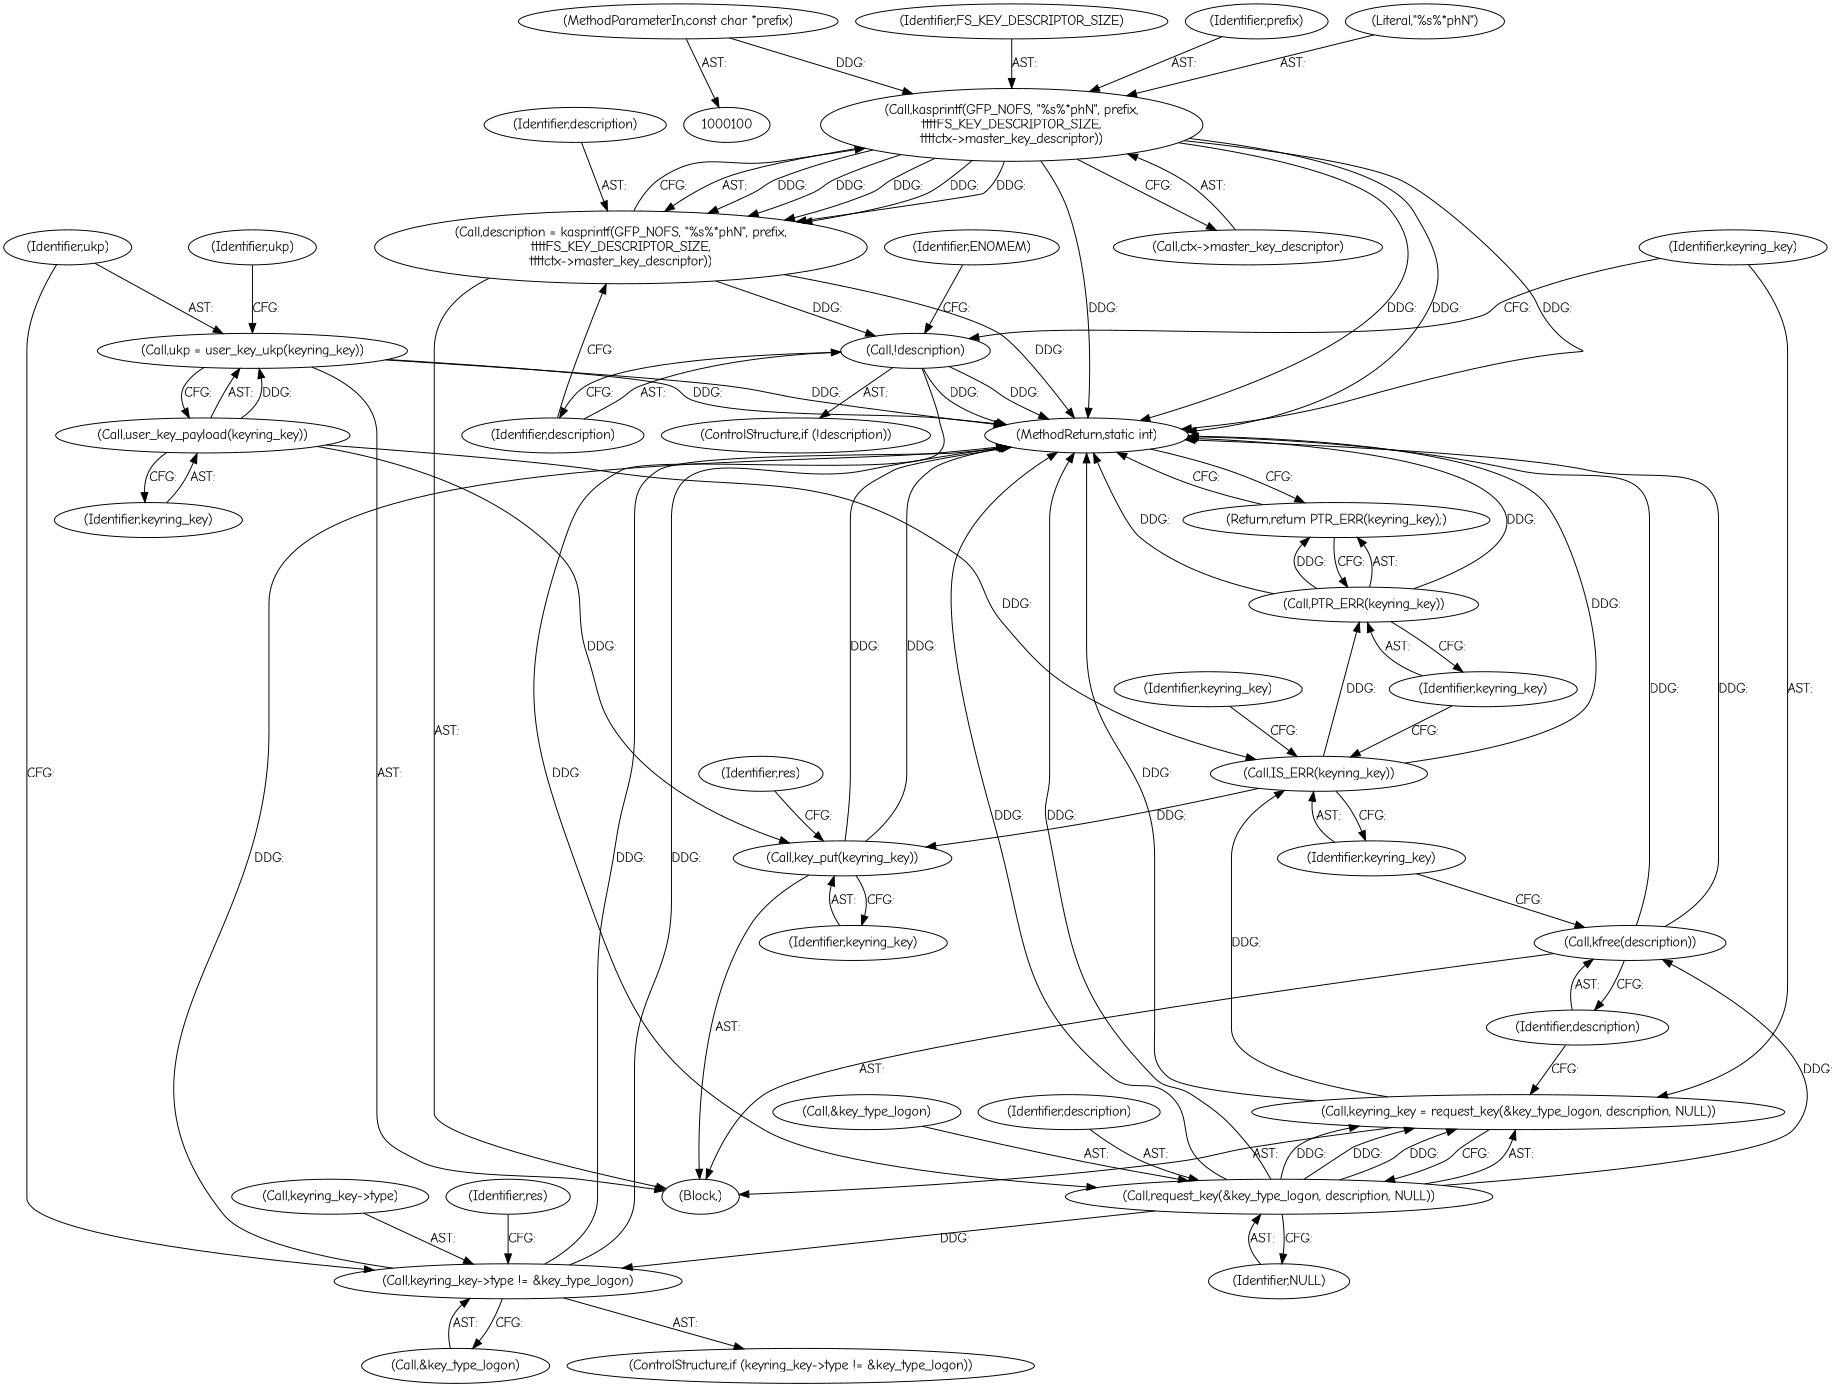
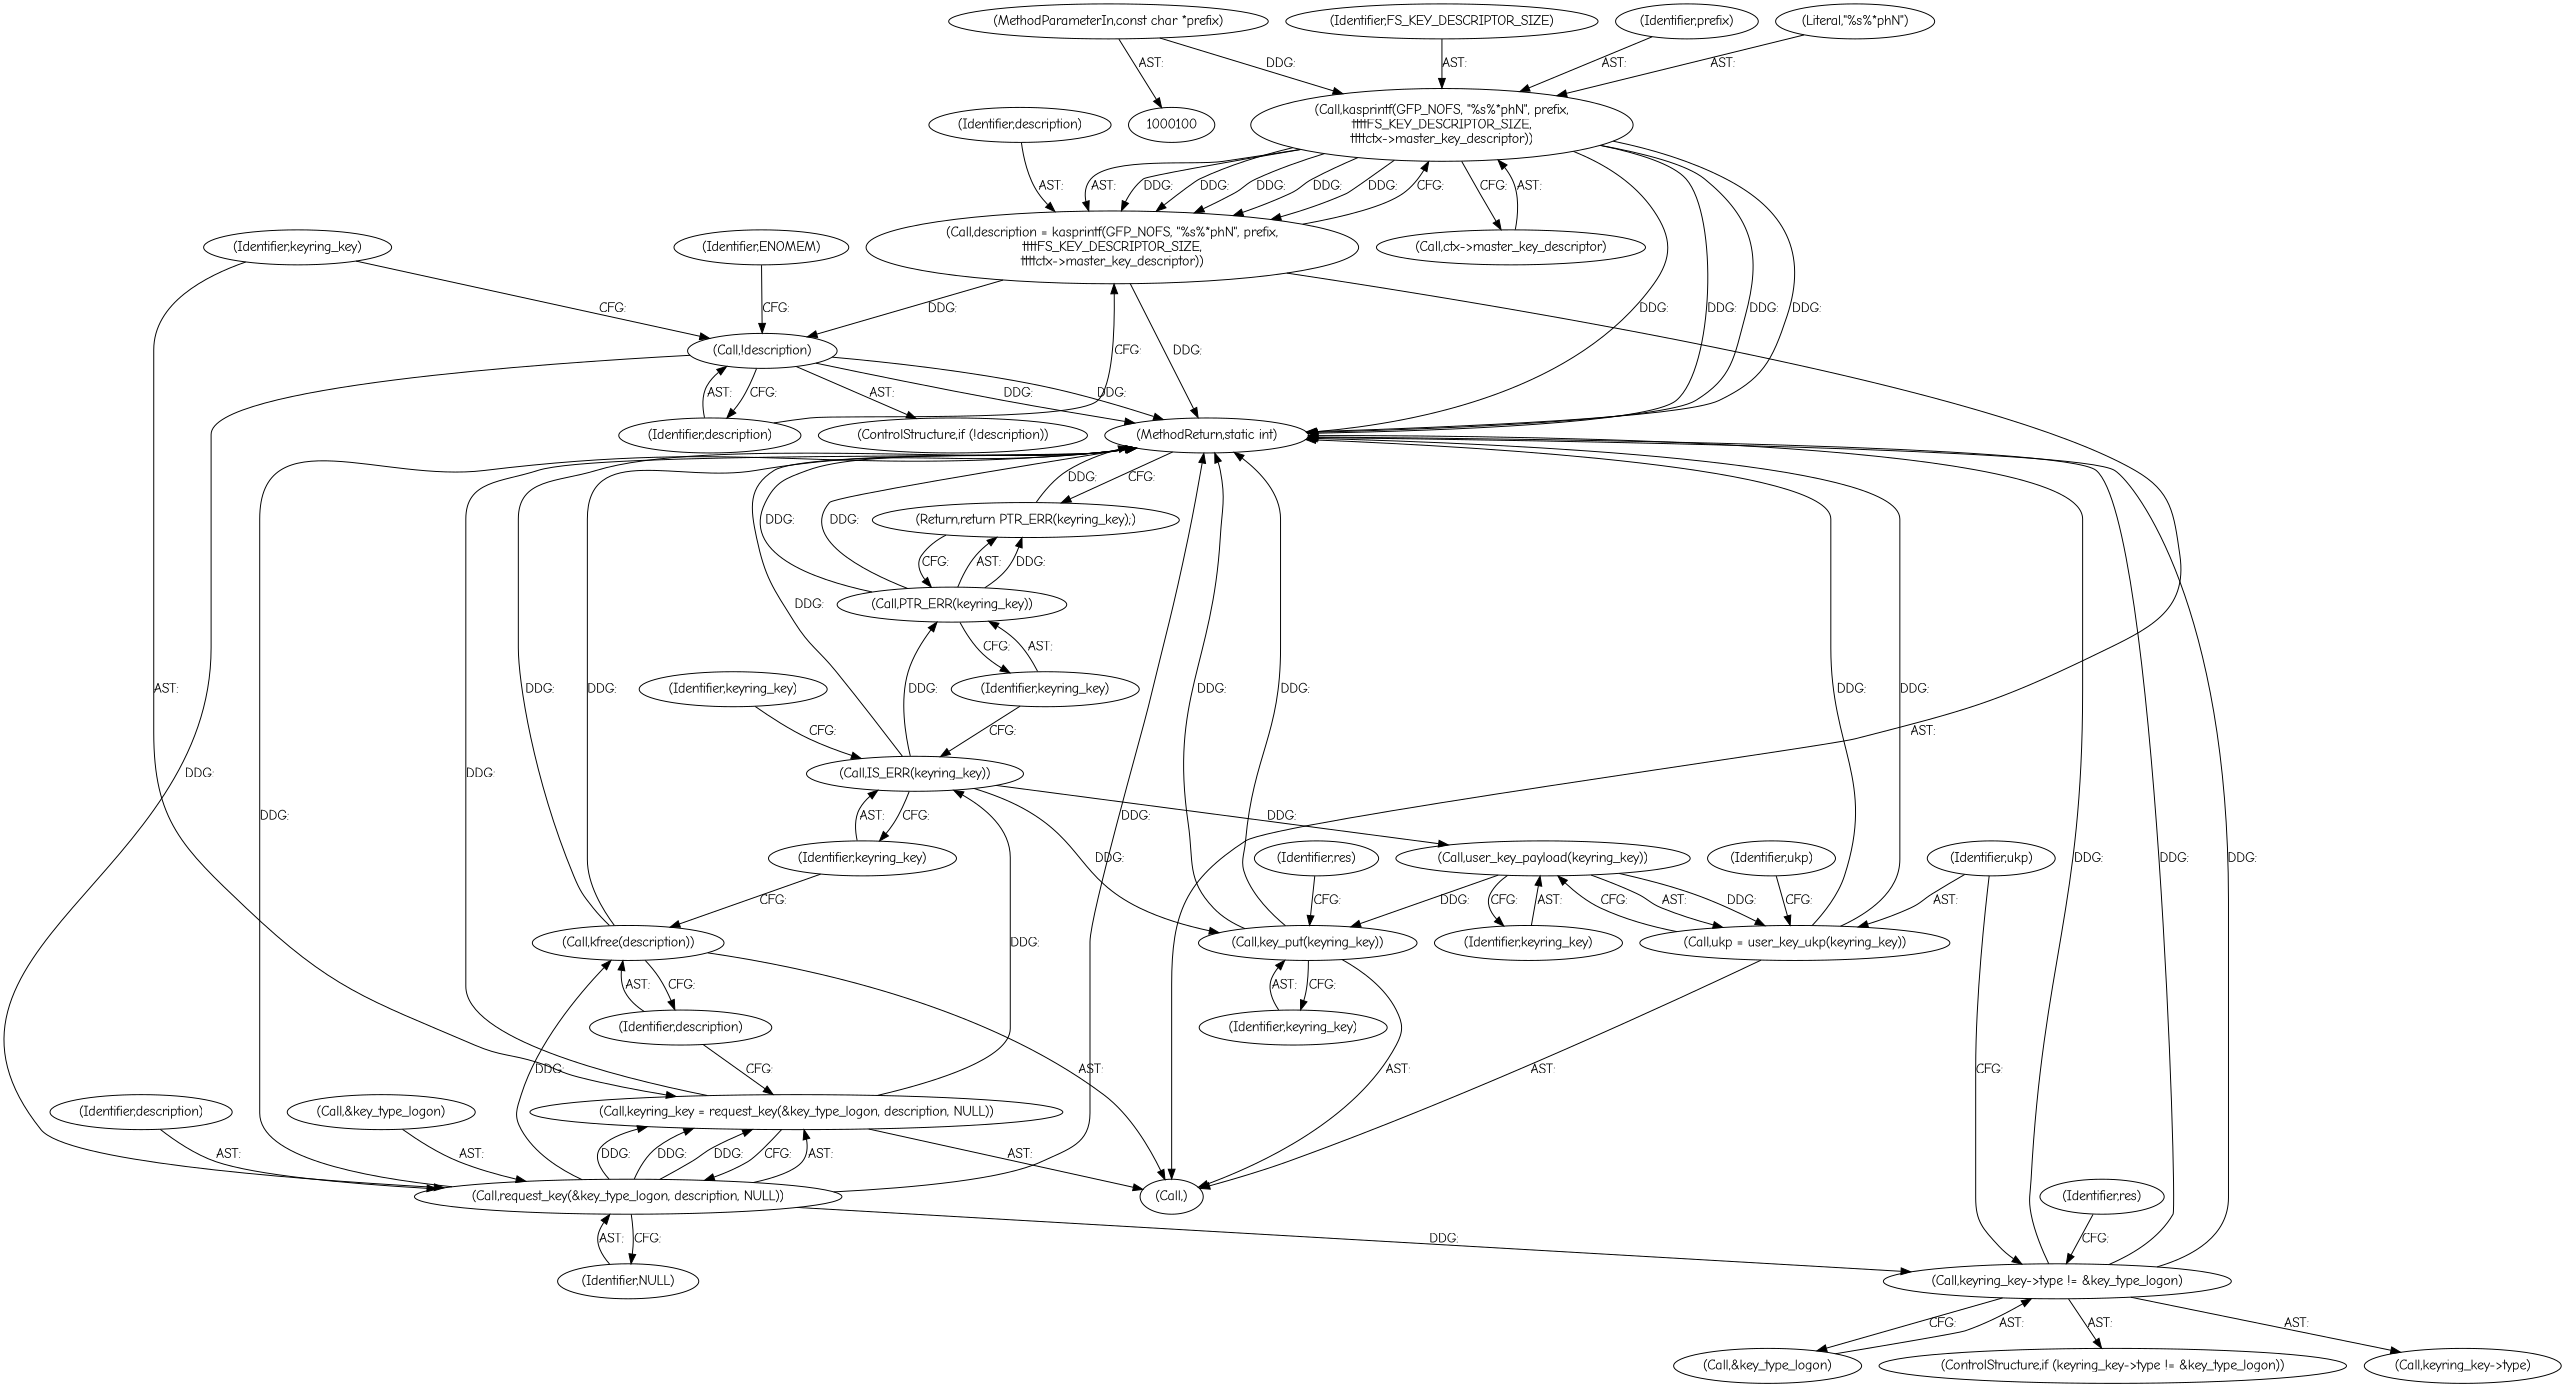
(1209, 478) -> (1085, 478)
(831, 495) -> (1217, 815)
(701, 1197) -> (1172, 1197)
(414, 1237) -> (2261, 1324)
